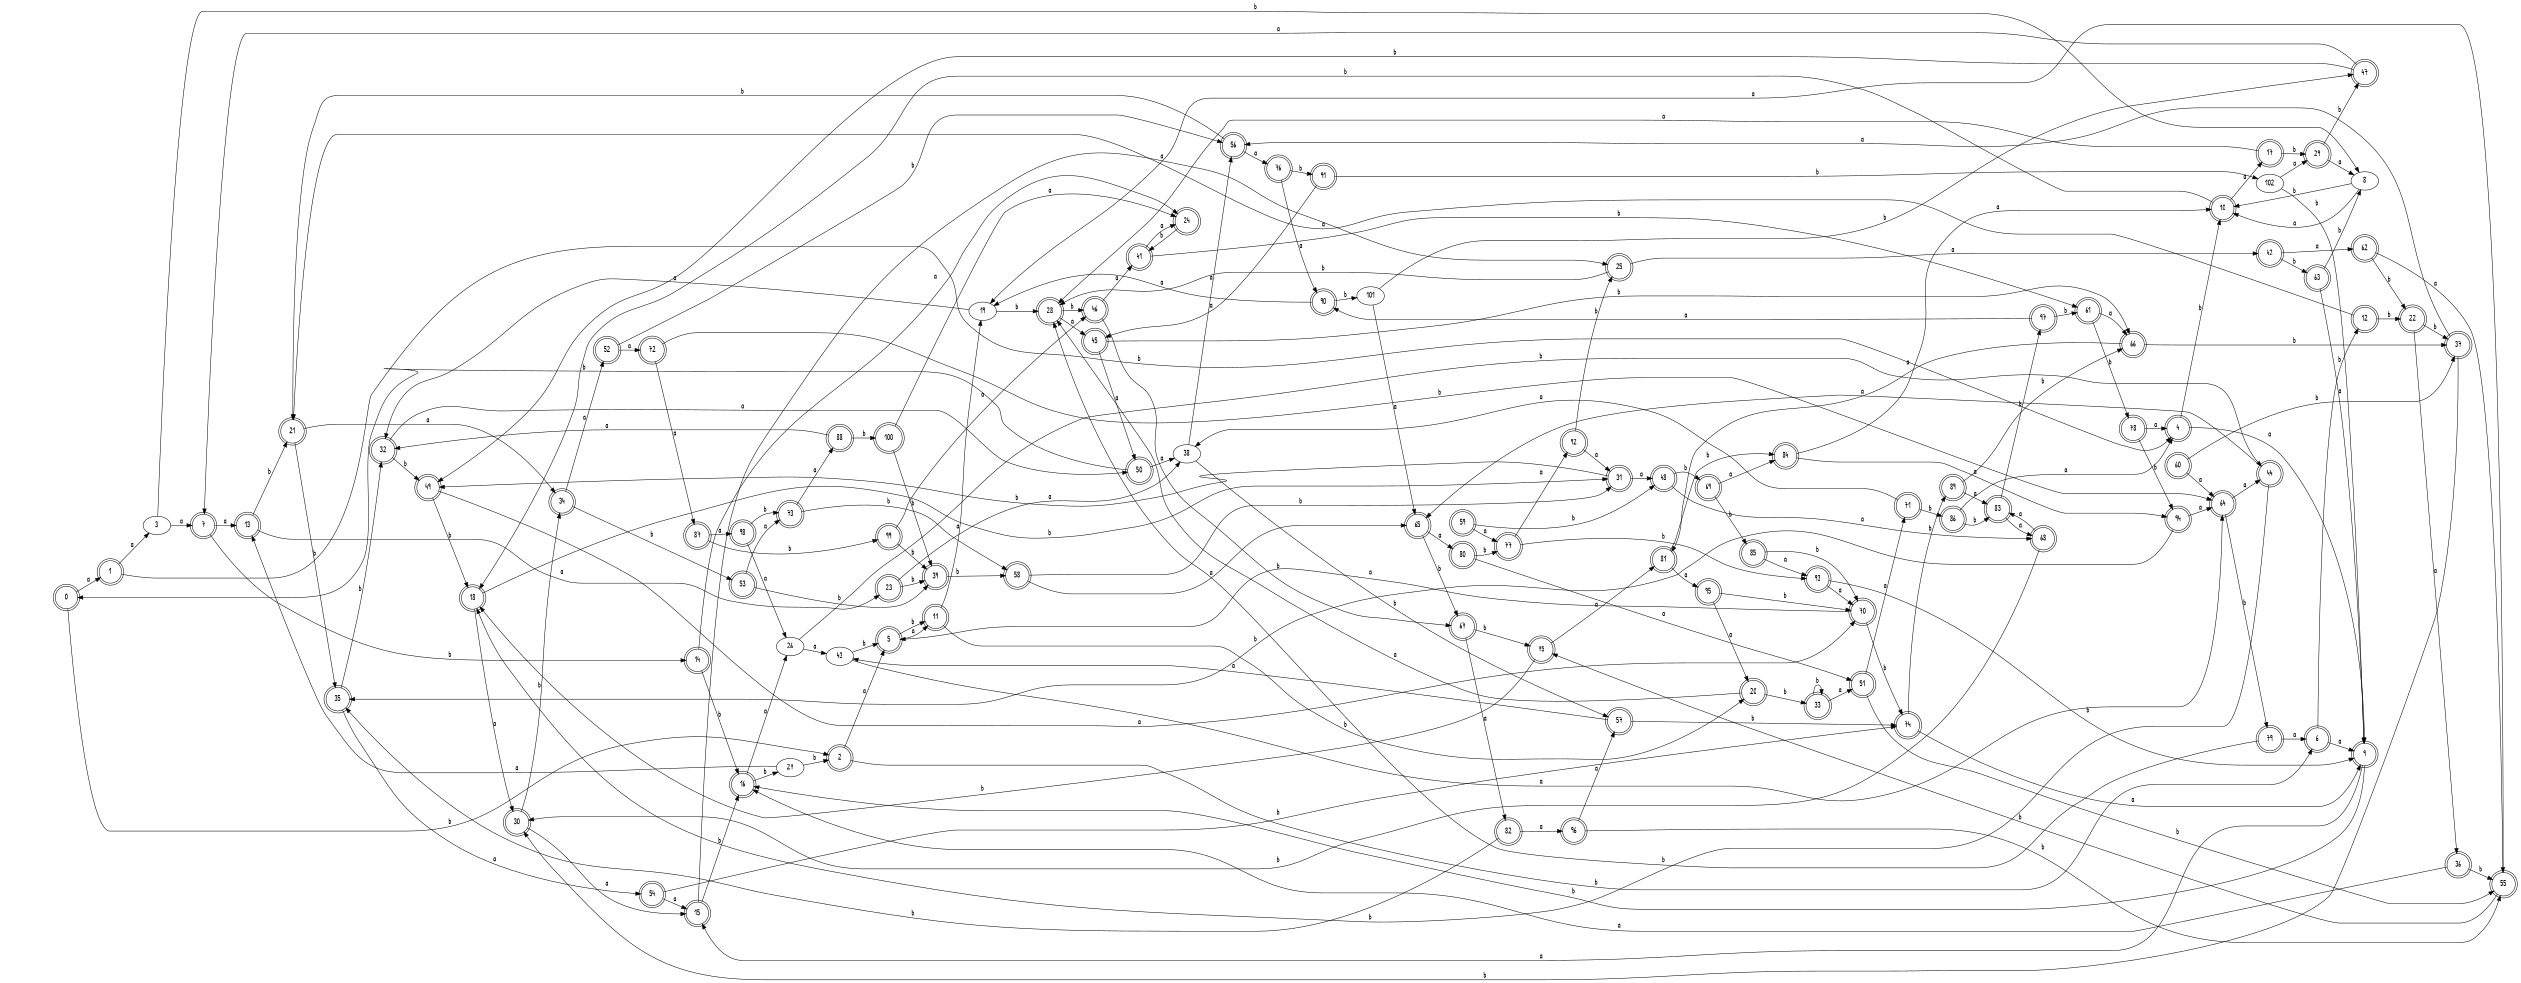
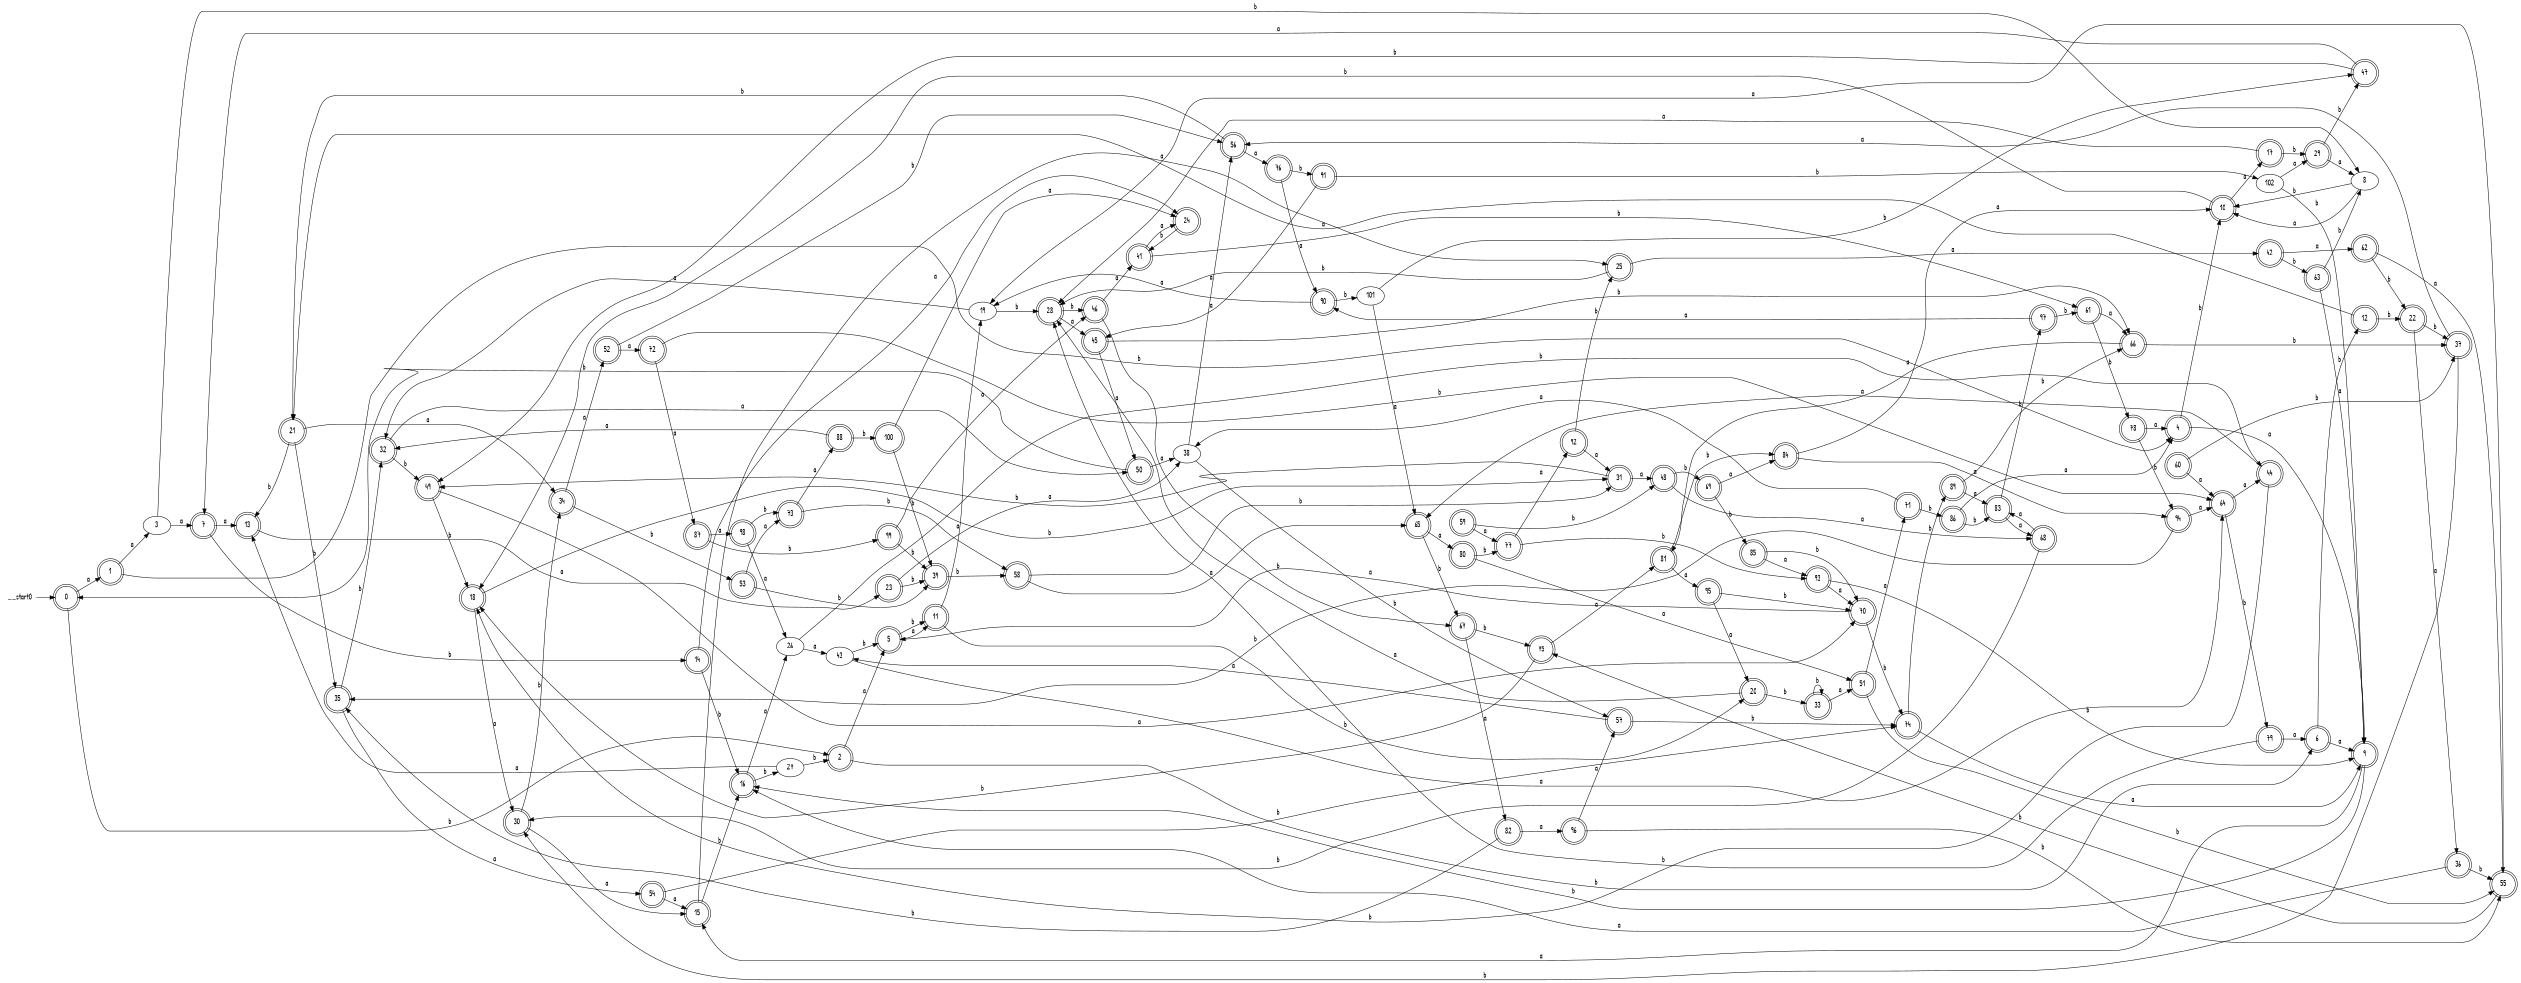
(269, 481) -> (277, 479)
none -> (20, 597)
